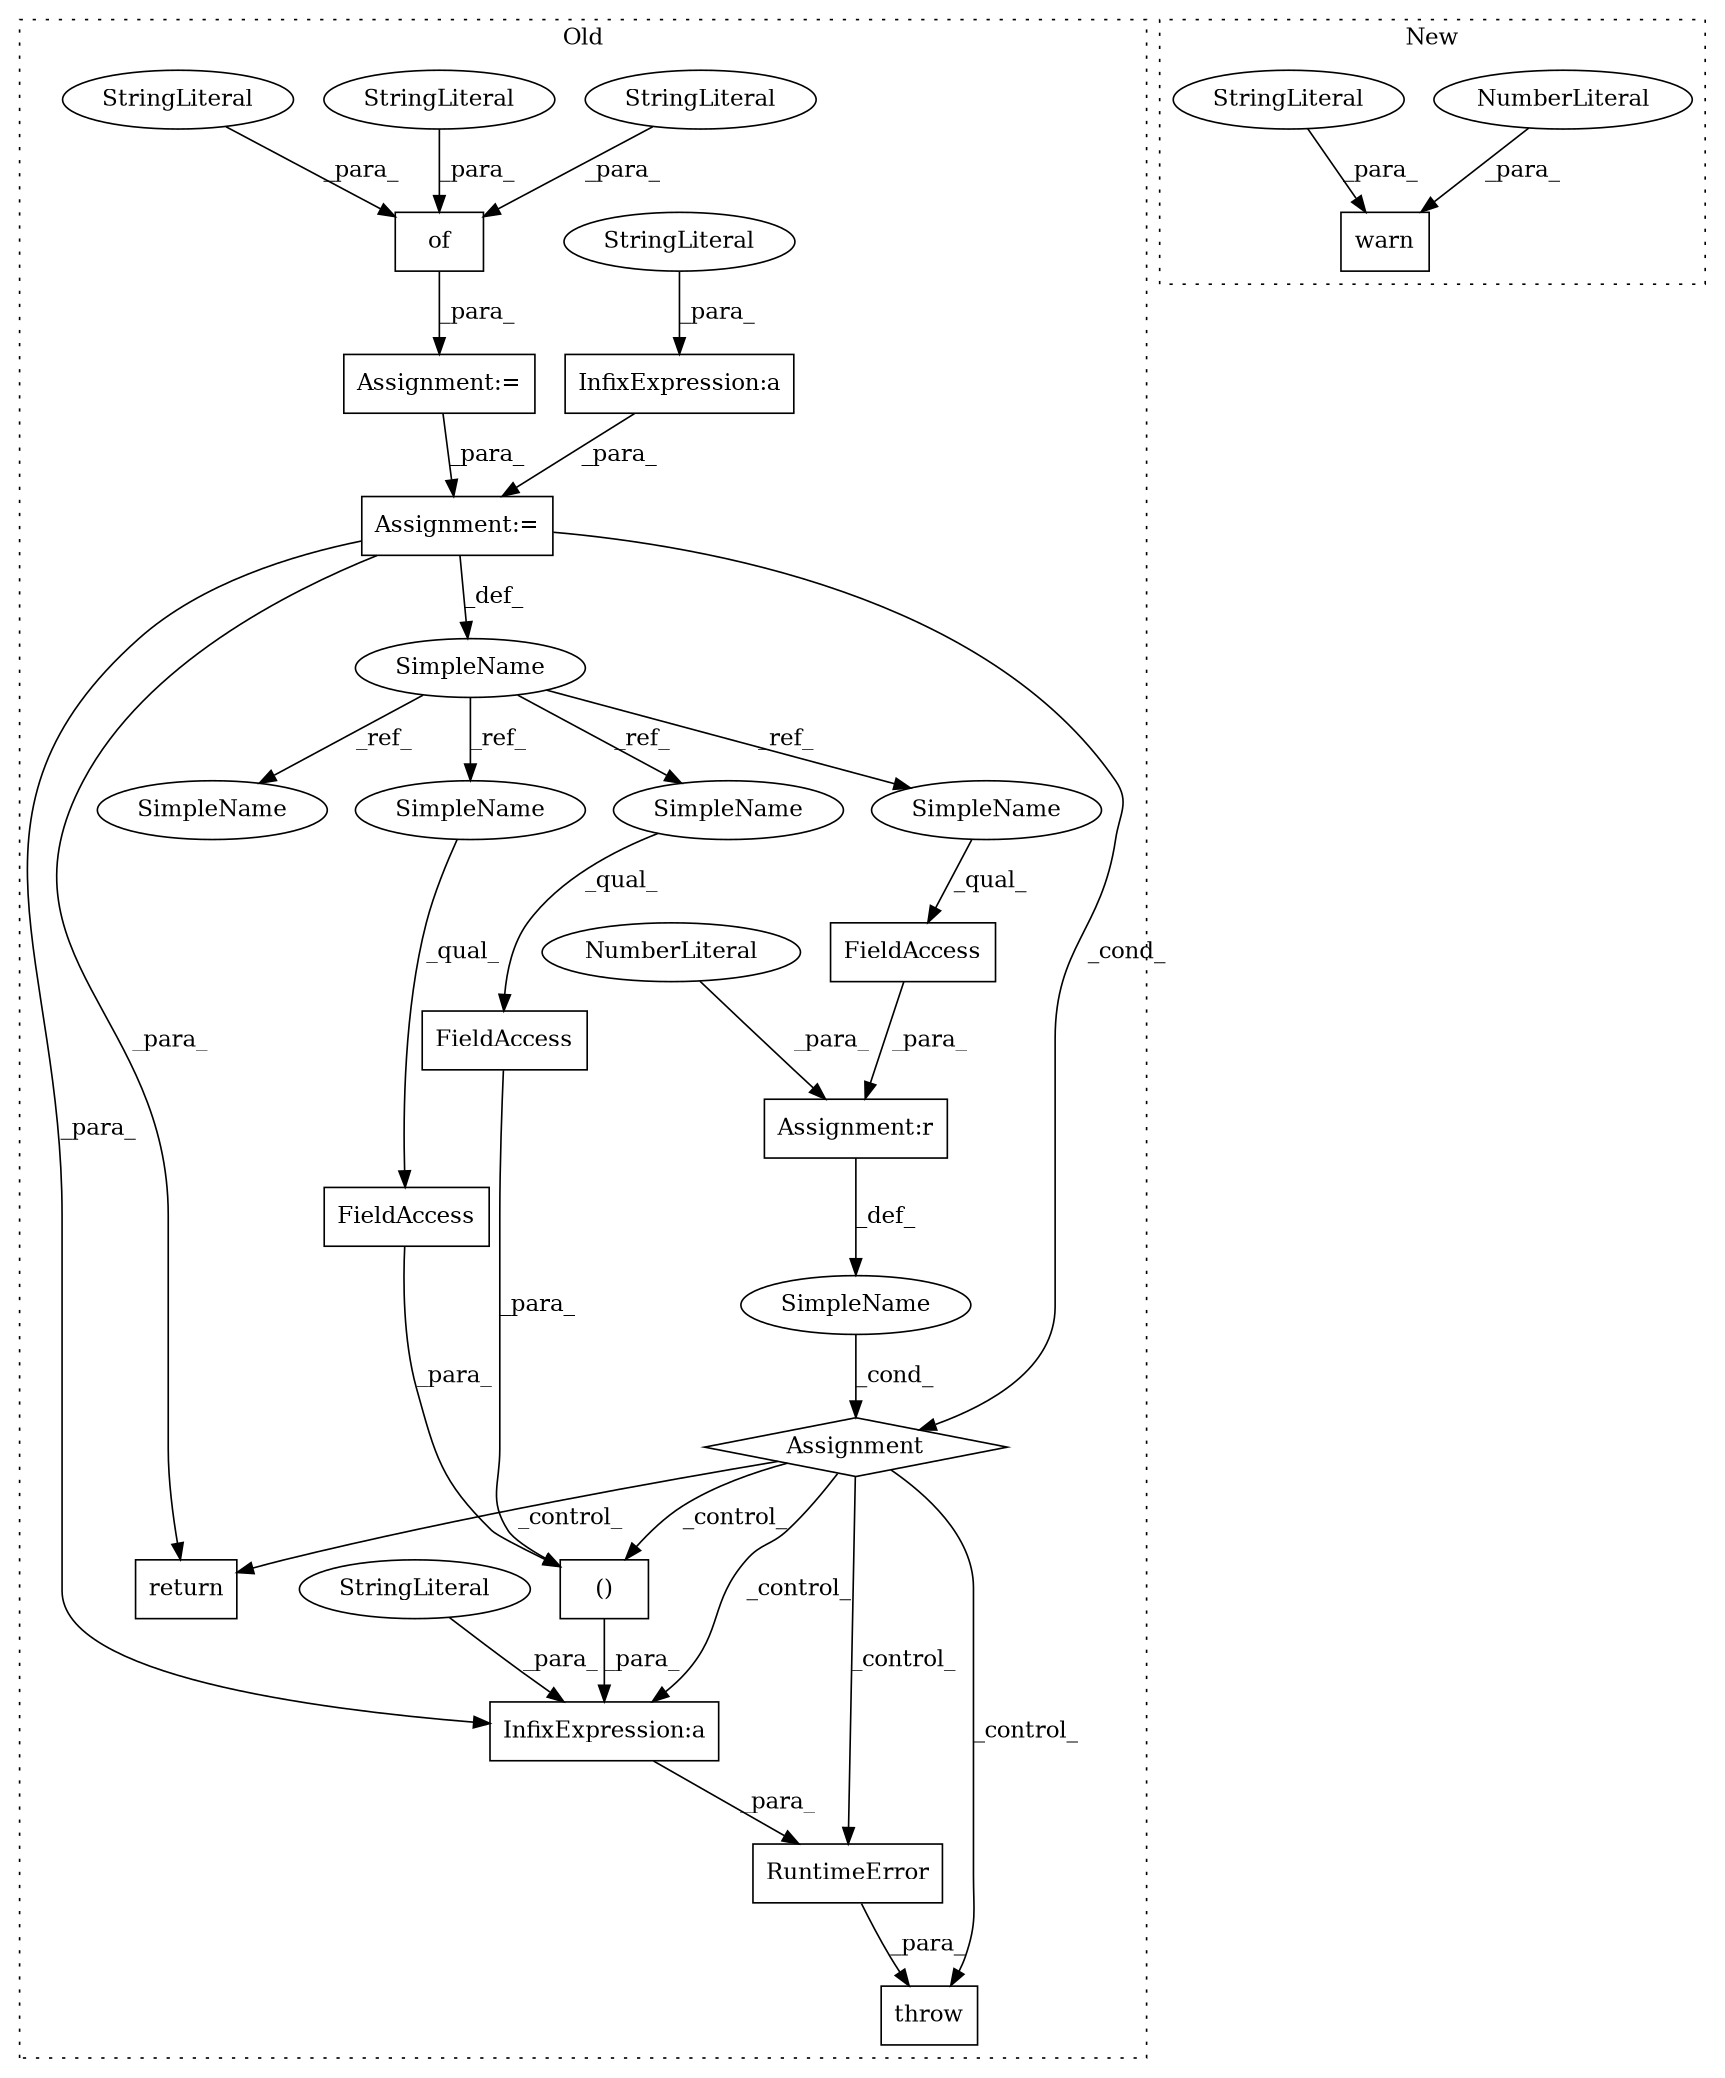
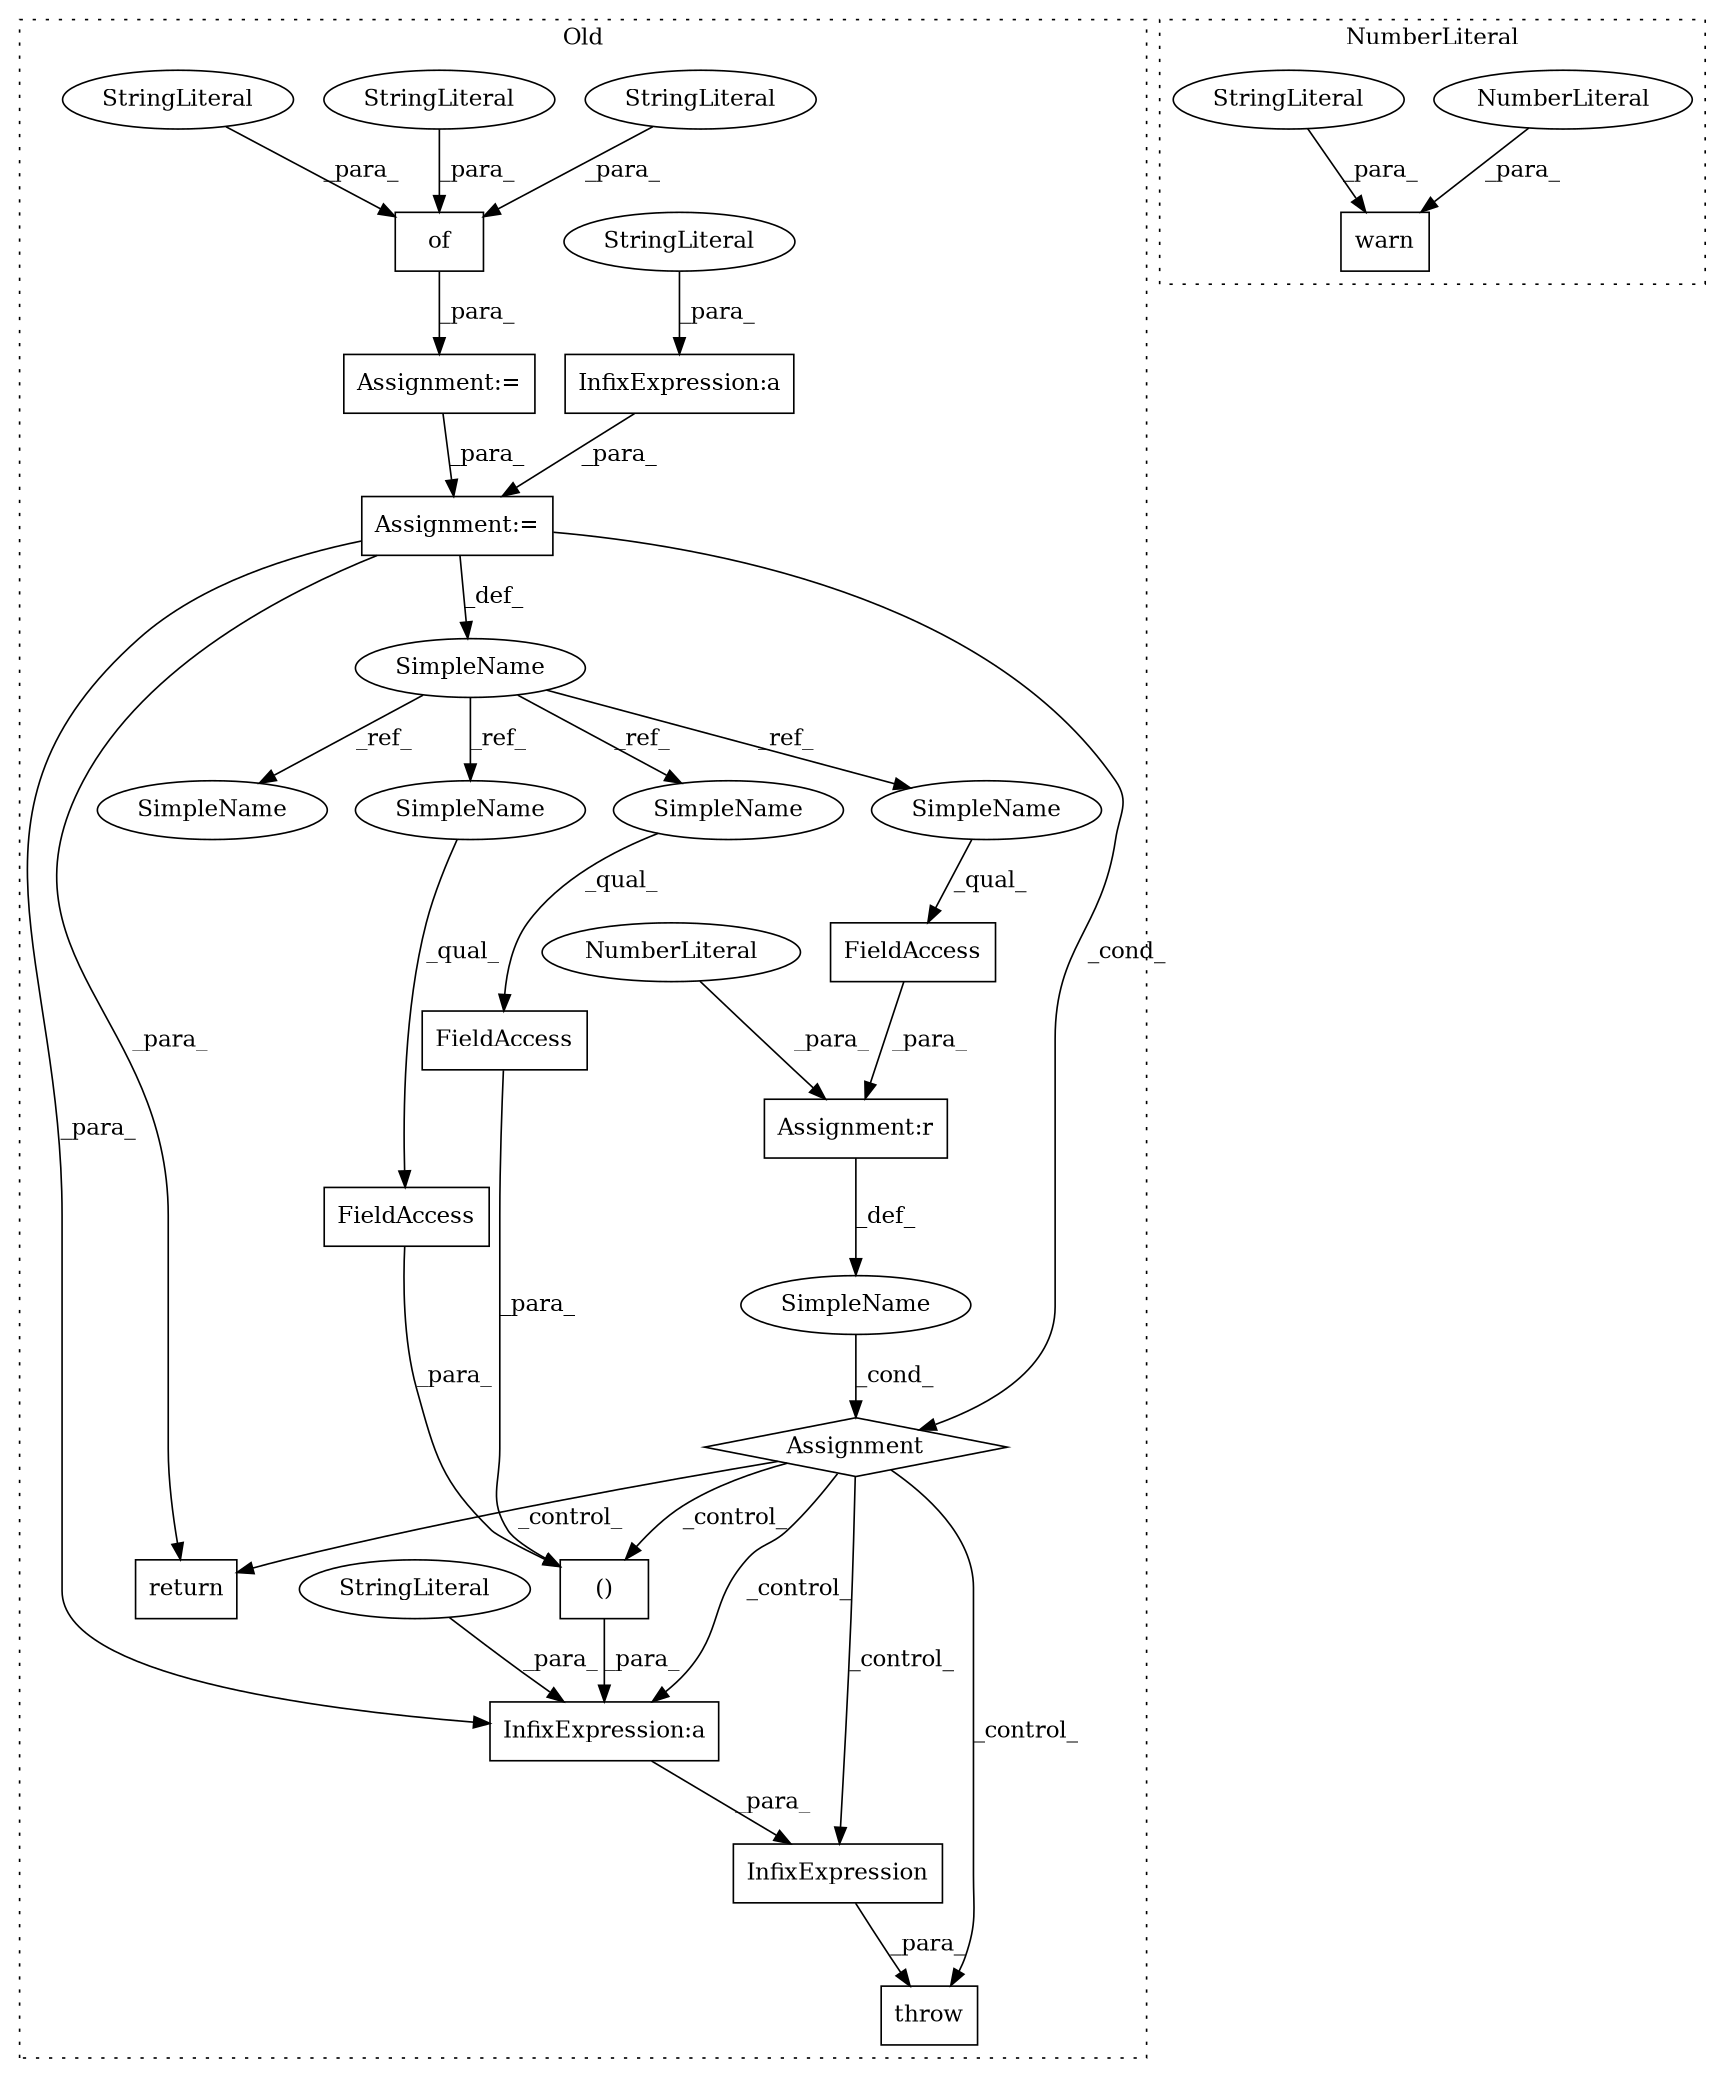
(1432, 38) -> (1432, 38)
(848, 1873) -> (838, 1873)
